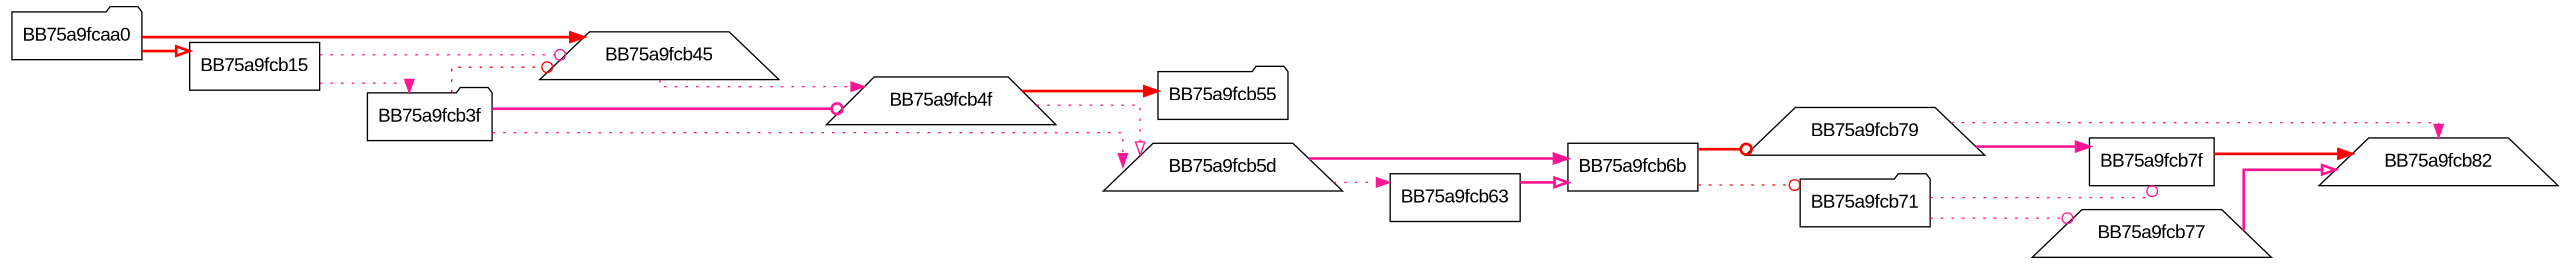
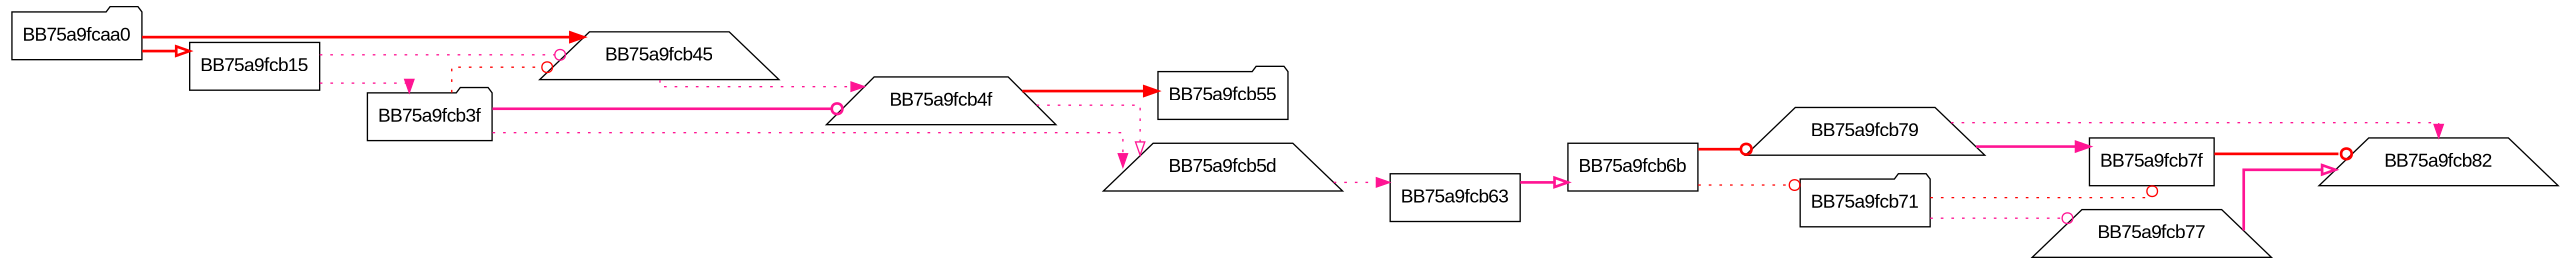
(2276, 154) -> (2276, 154)
(1431, 159) -> none
(2042, 198) -> (2042, 198)
